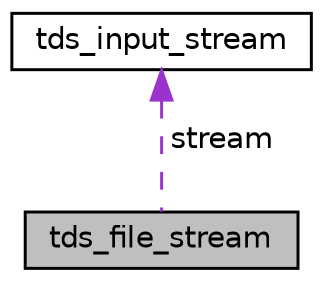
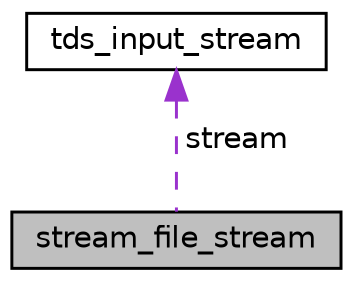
(162, 240) -> (176, 240)
